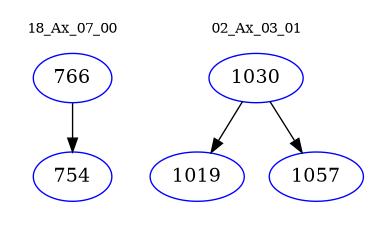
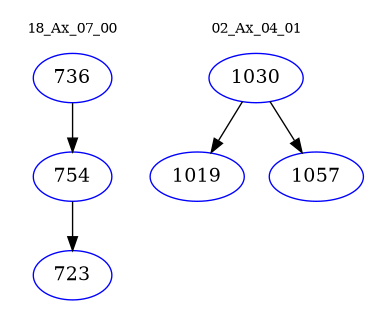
(257, 29) -> (257, 29)
(73, 78) -> (73, 78)
none -> (73, 275)
